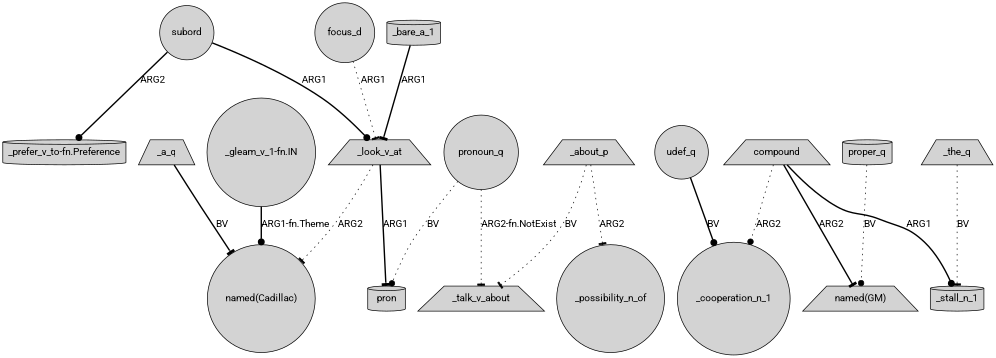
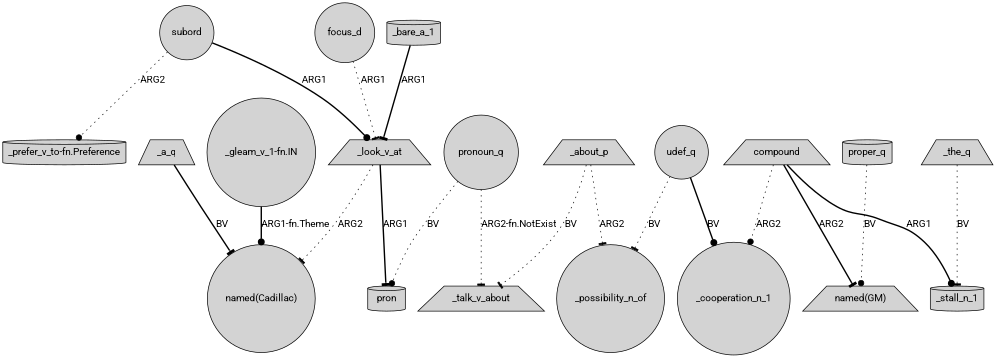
(124, 94) -> (124, 94)
none -> (653, 212)
